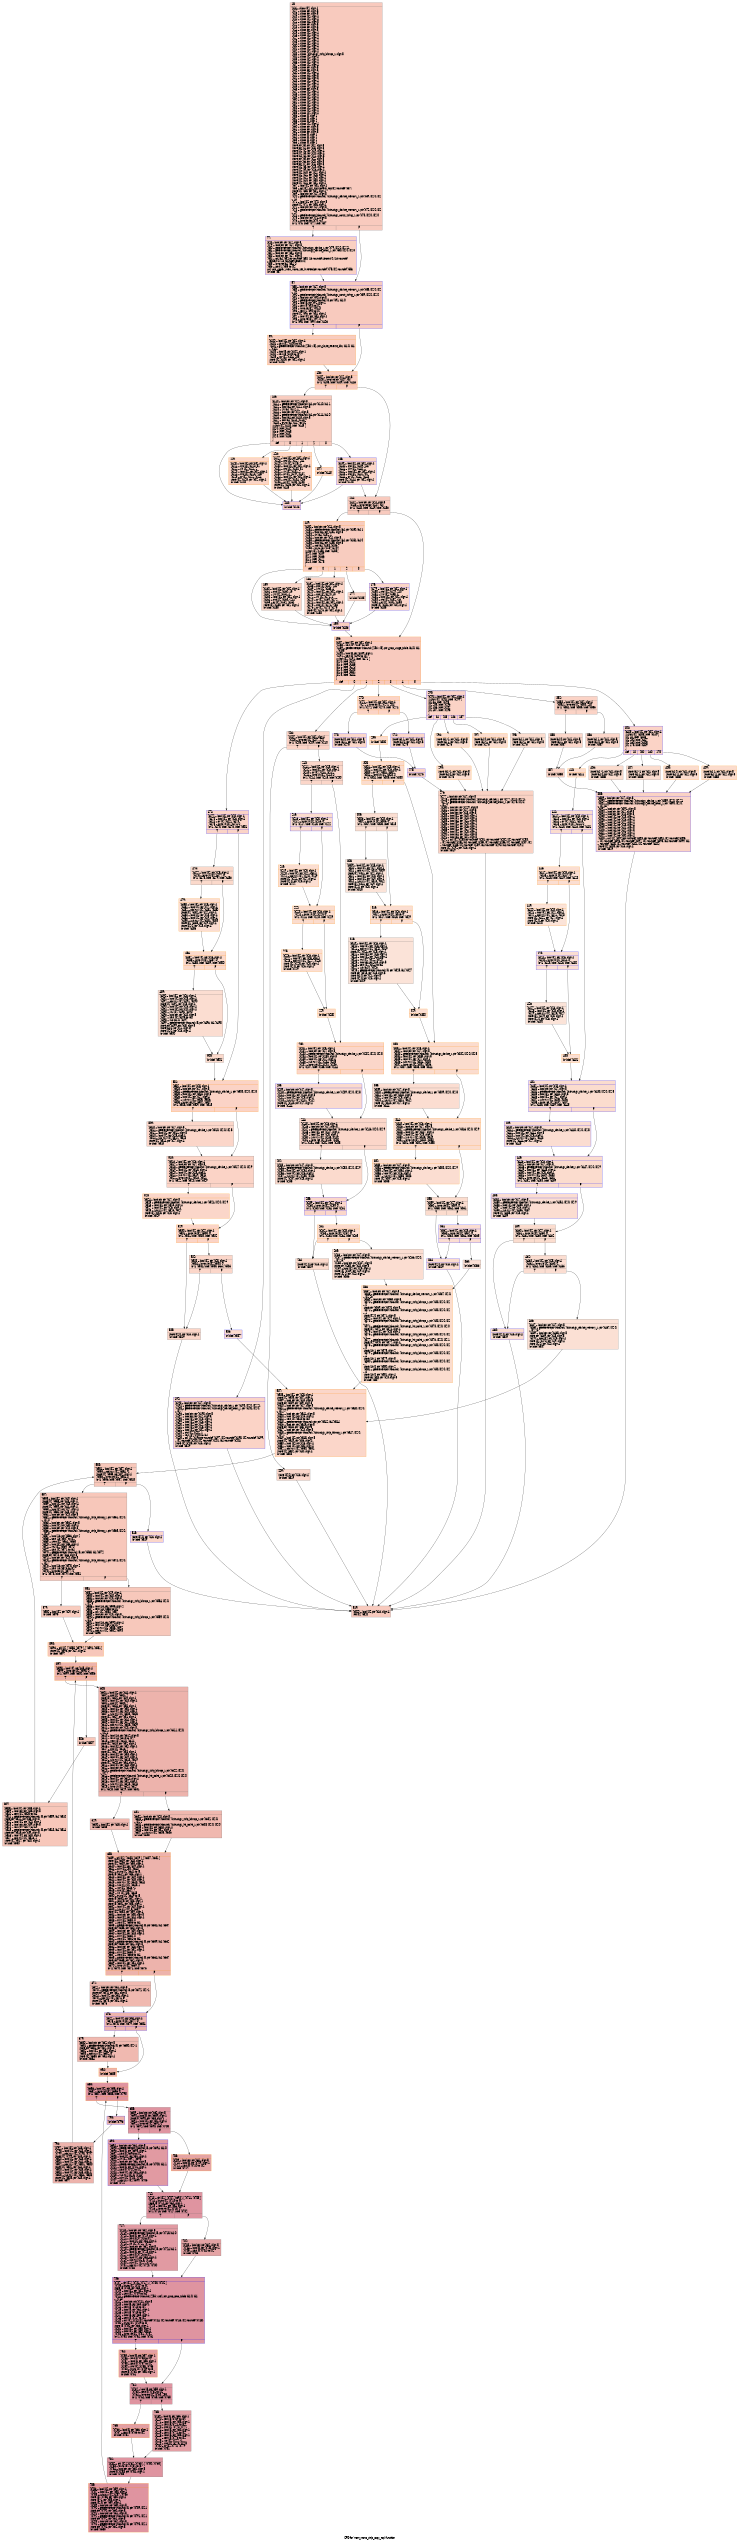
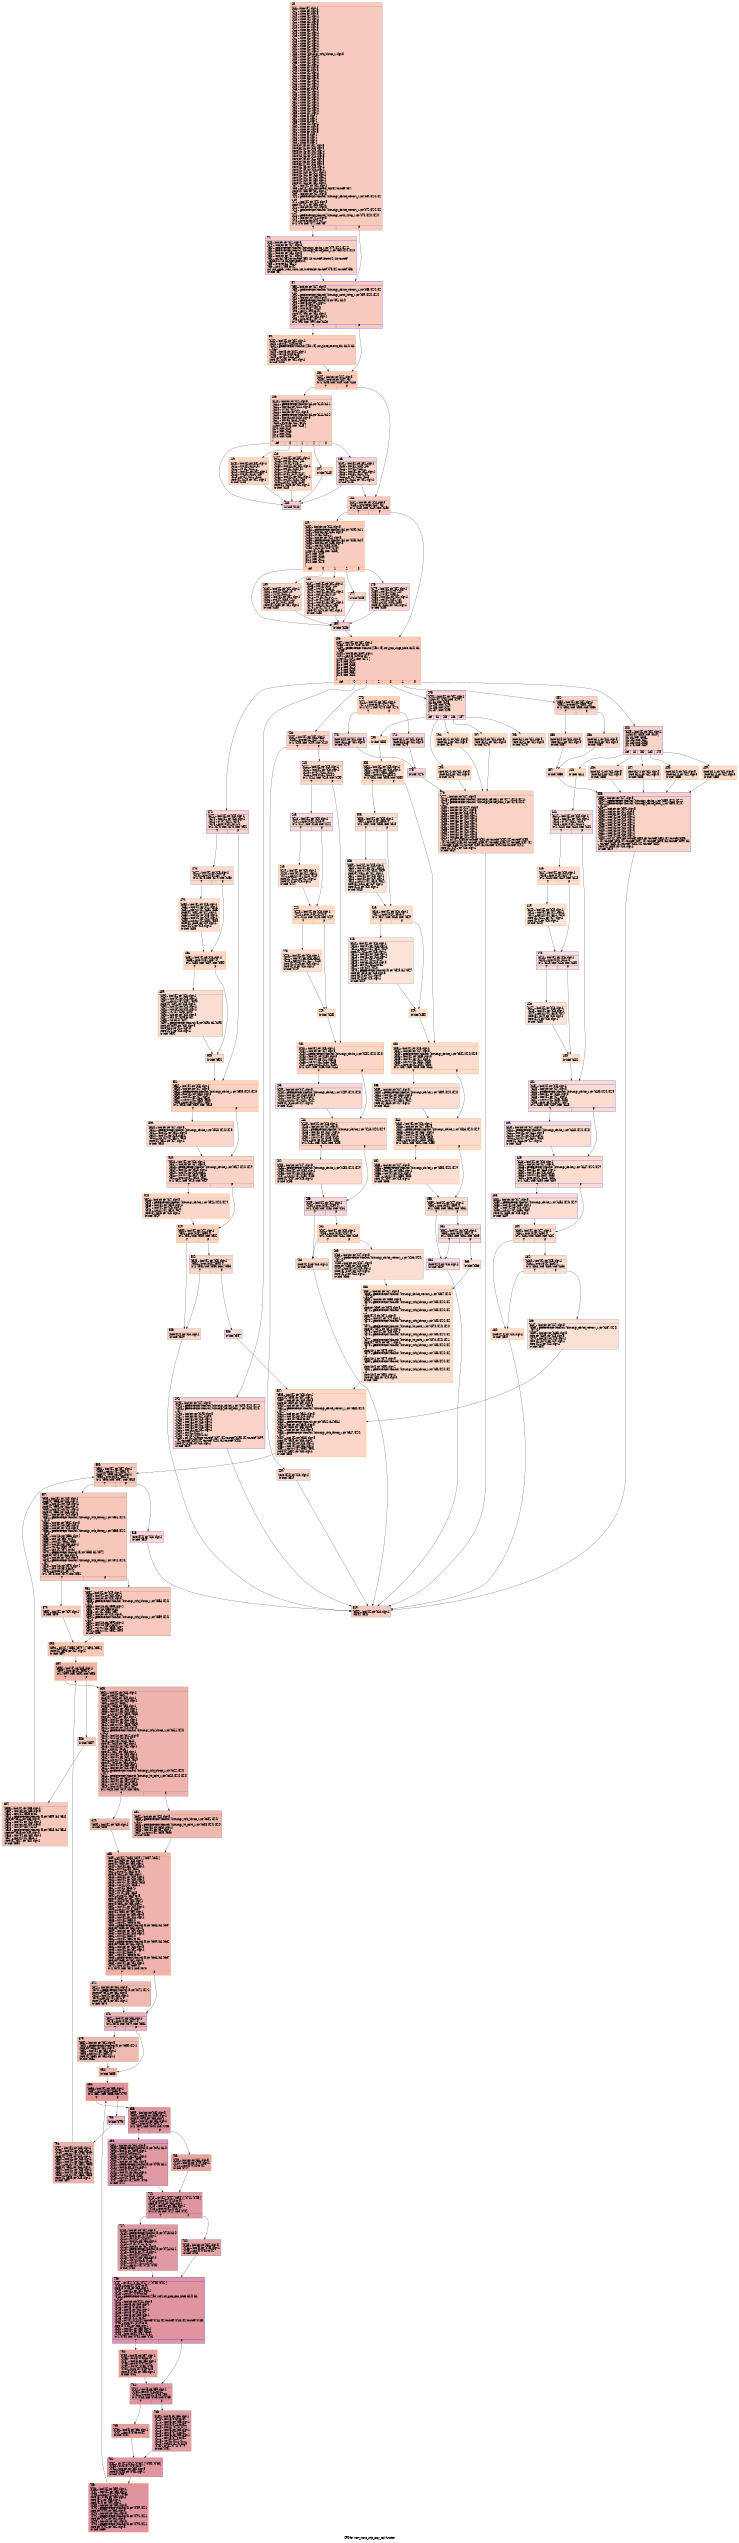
(379, 690) -> none
(513, 768) -> none
(507, 1334) -> (507, 1334)
